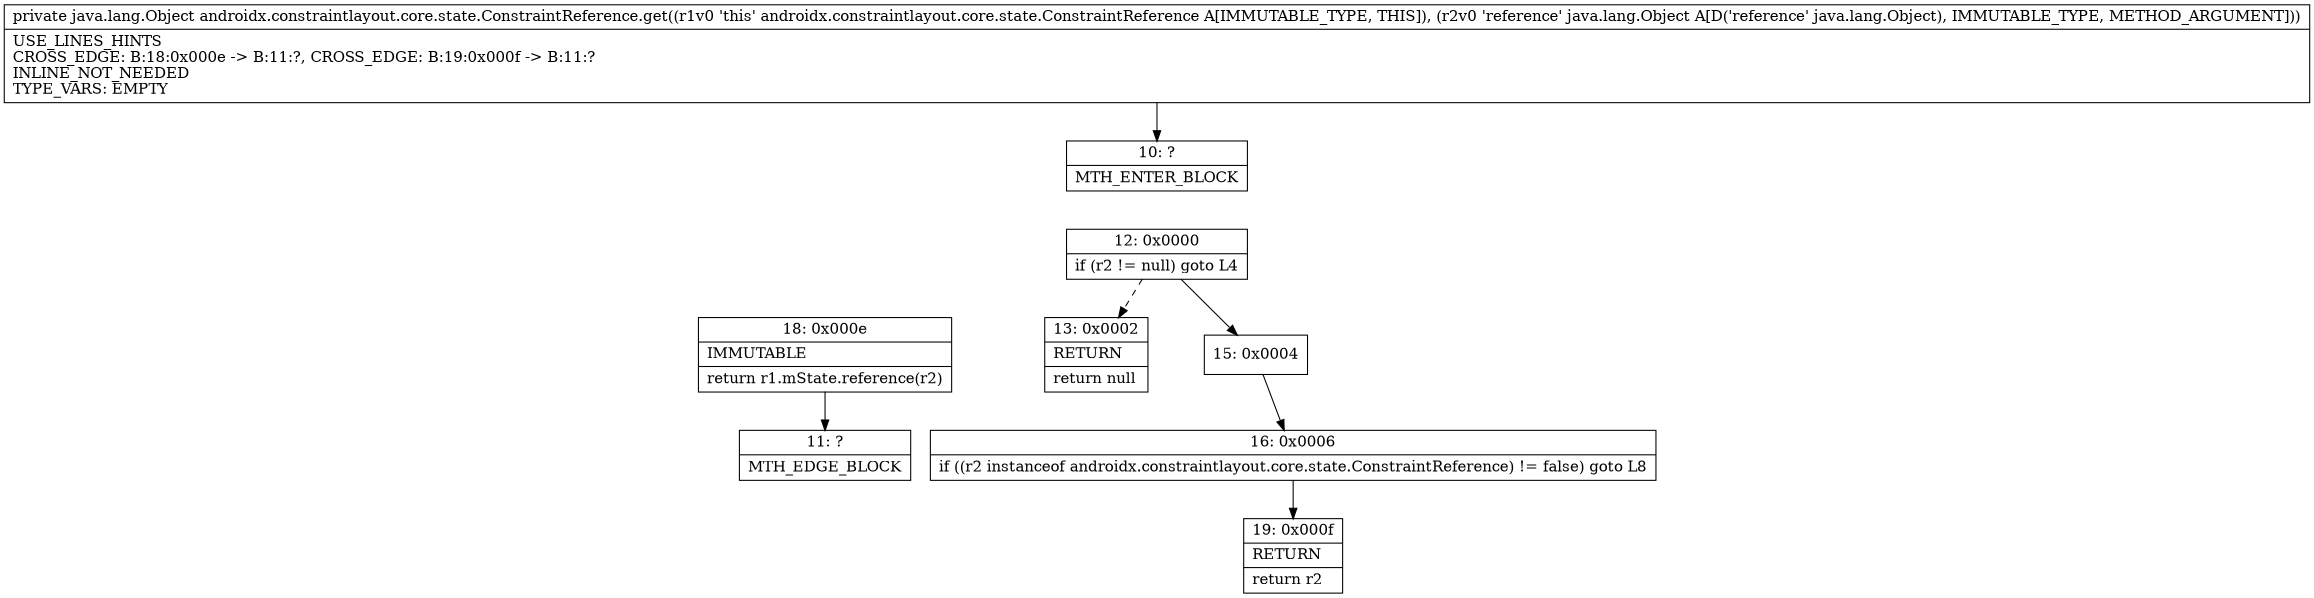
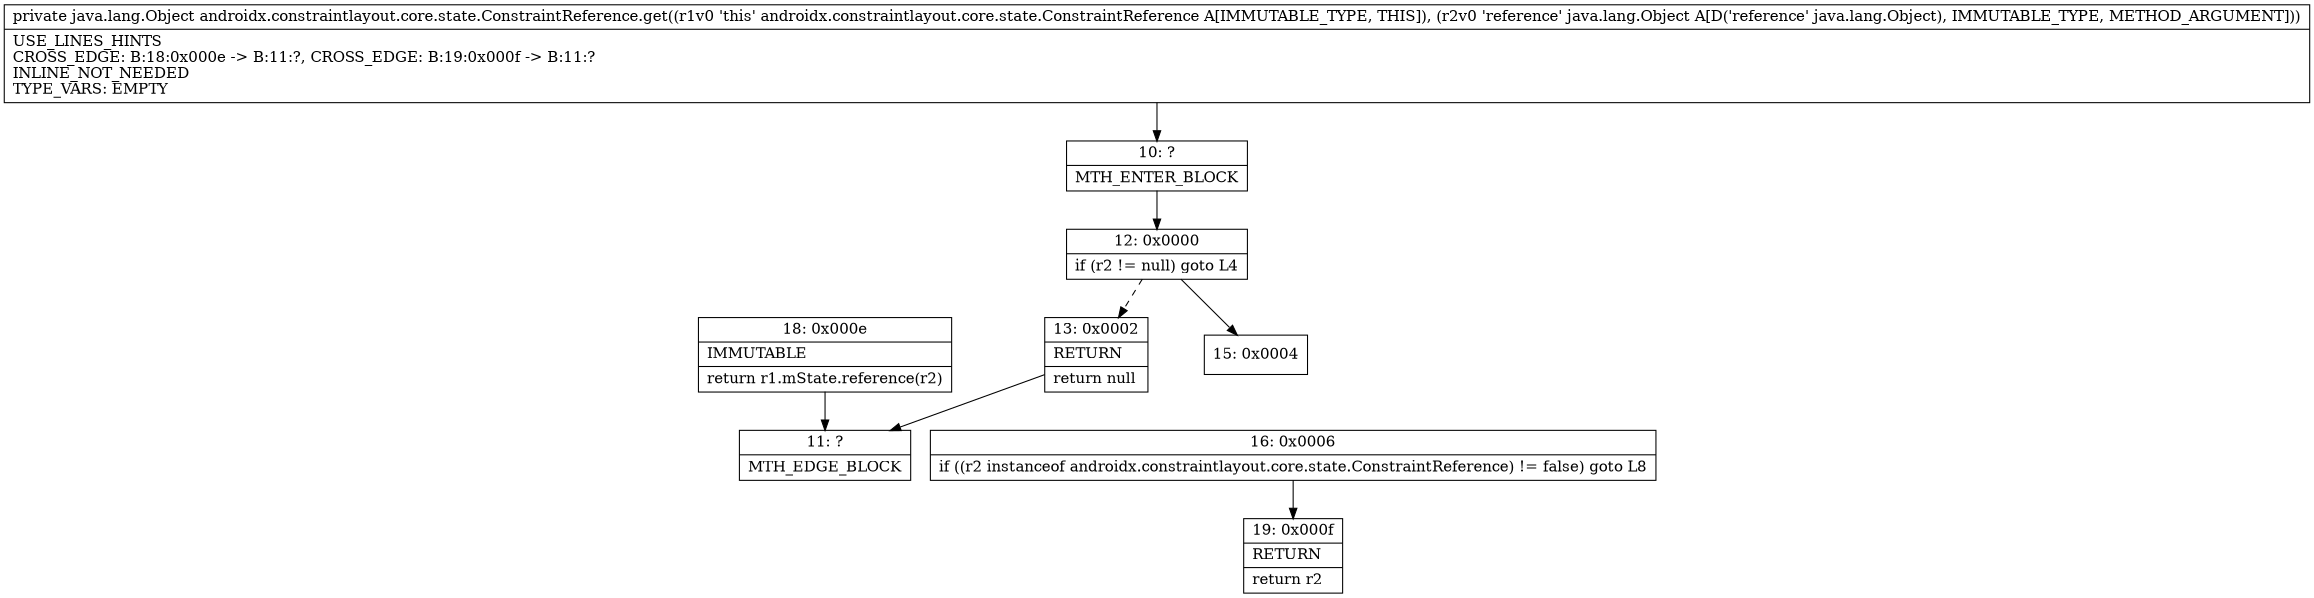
none -> (1157, 205)
(1272, 397) -> none
none -> (972, 401)
